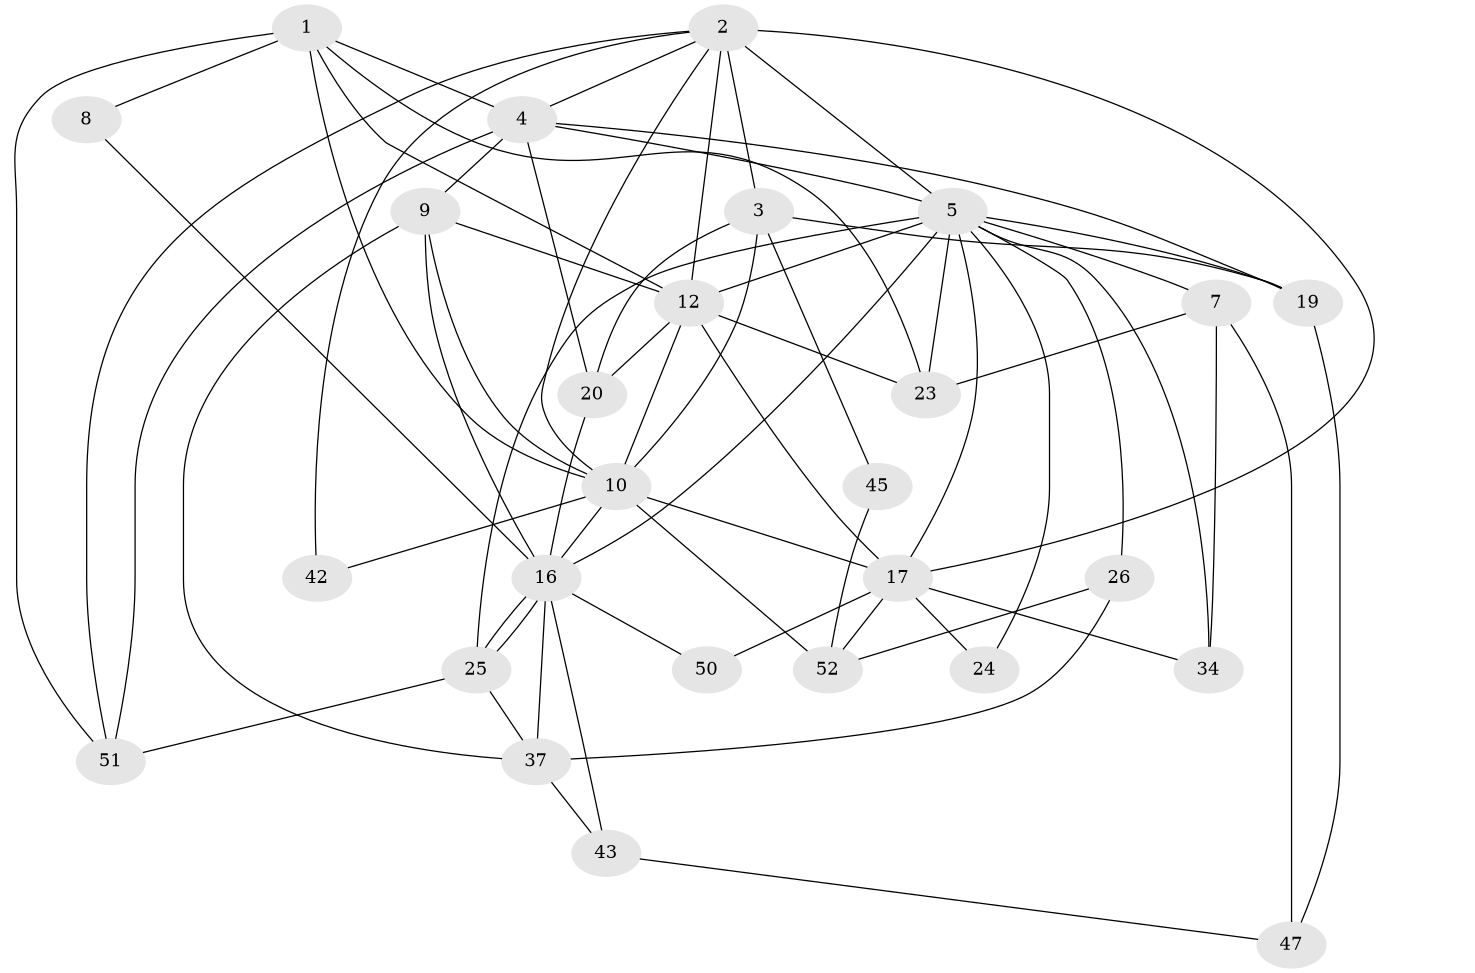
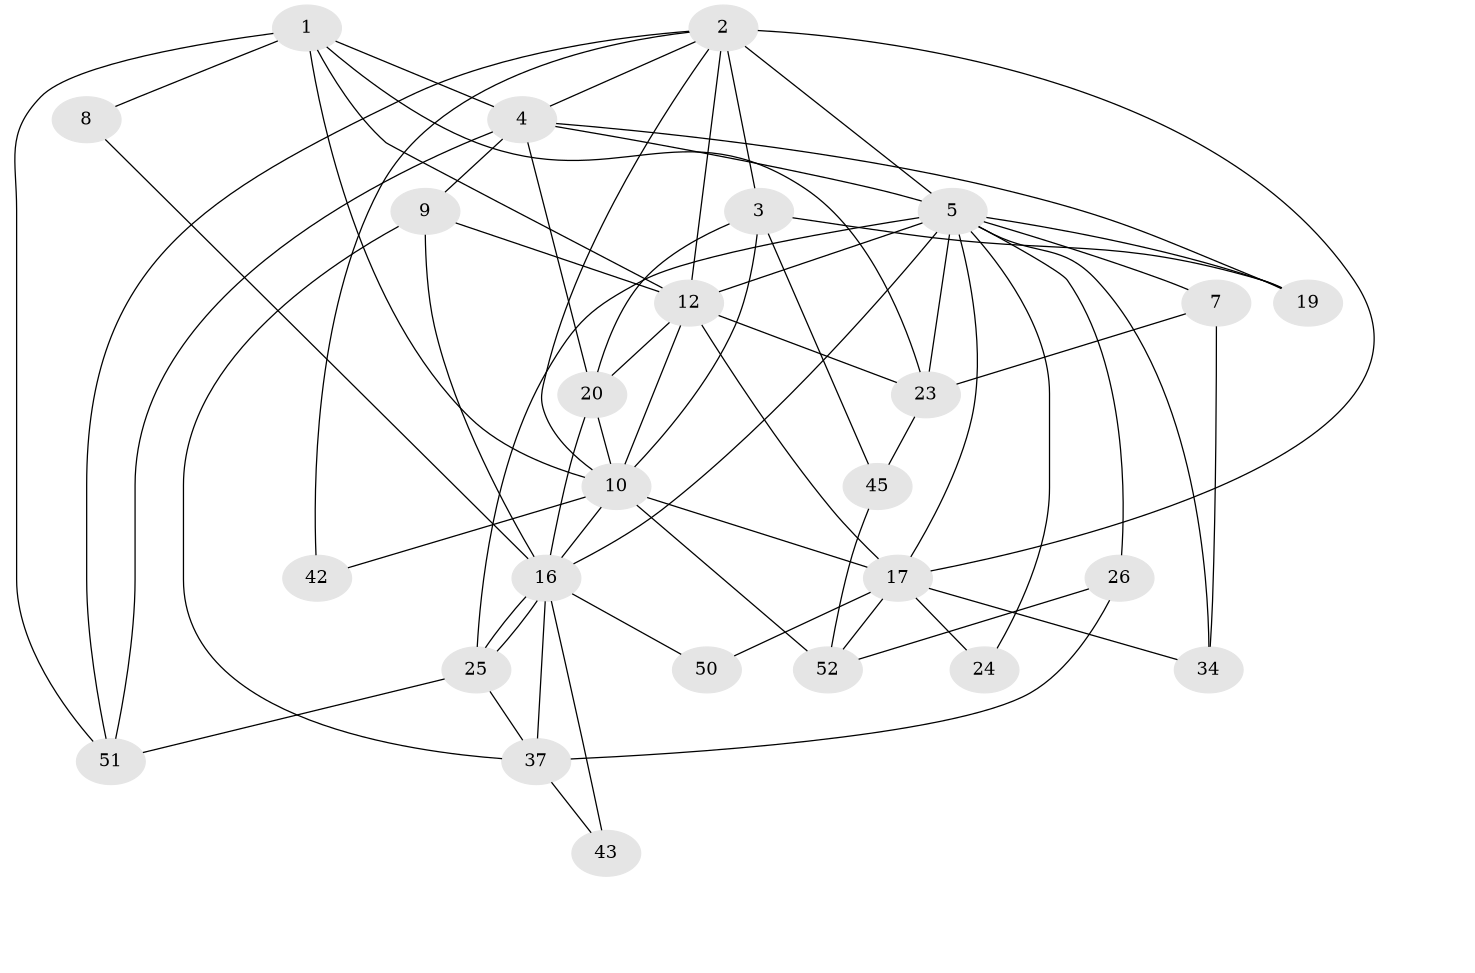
(477, 376) -> (604, 441)
none -> (902, 441)
(1292, 945) -> none
